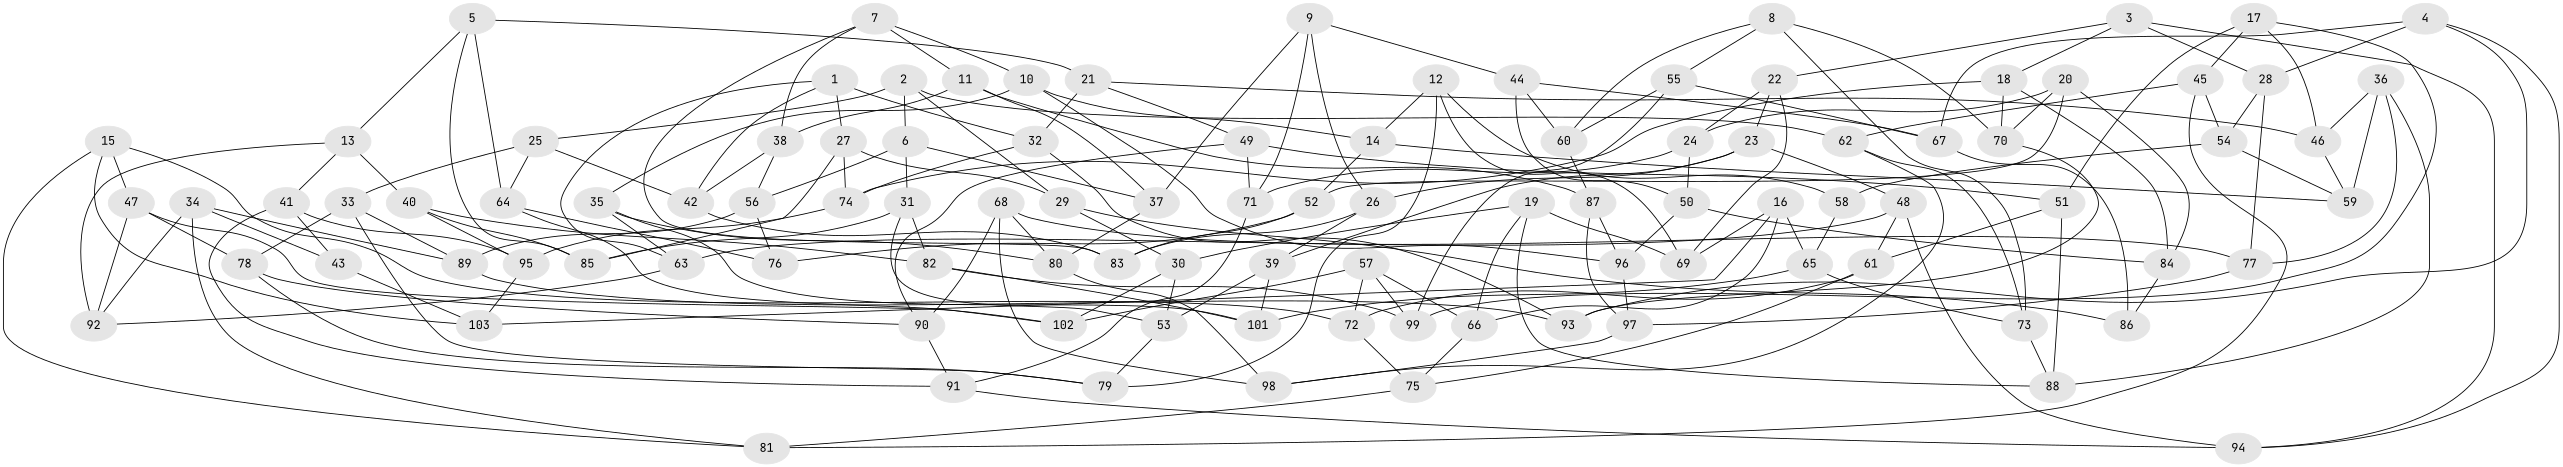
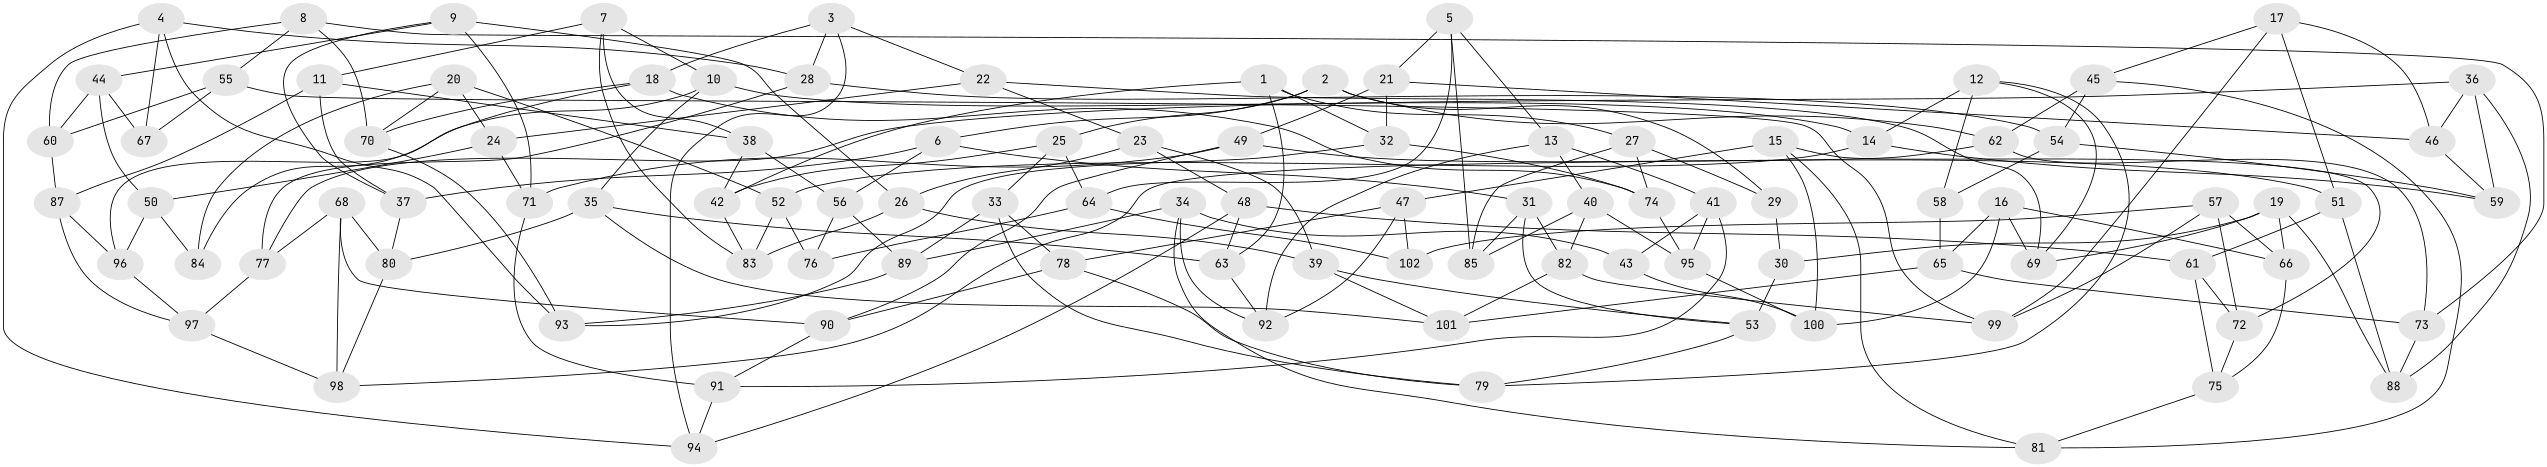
(1121, 295) -> none
(479, 326) -> (1814, 326)
(2127, 326) -> none
